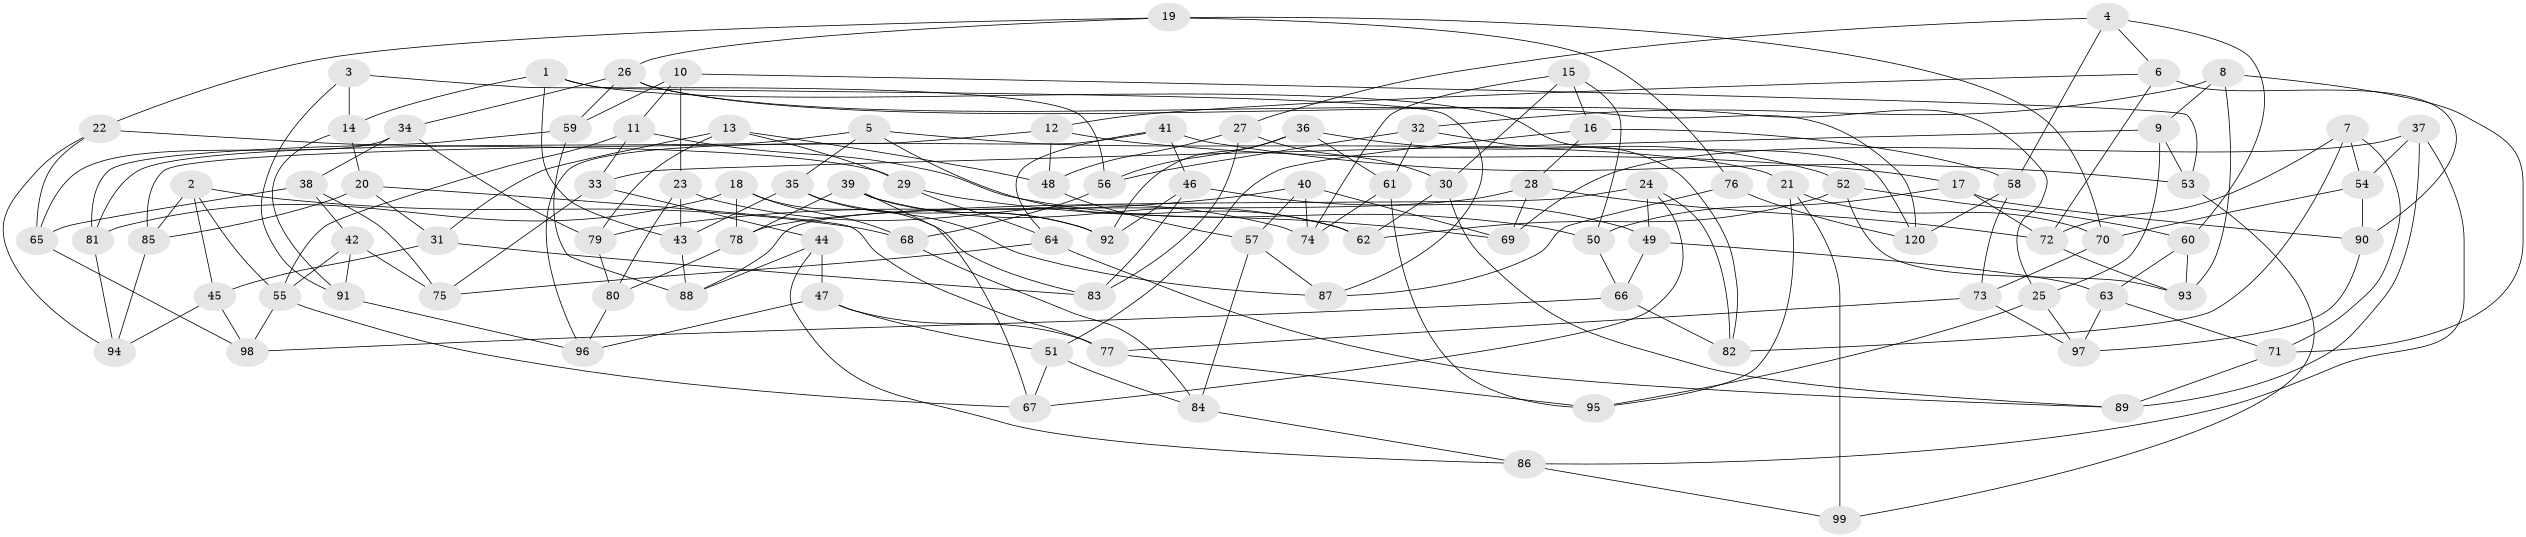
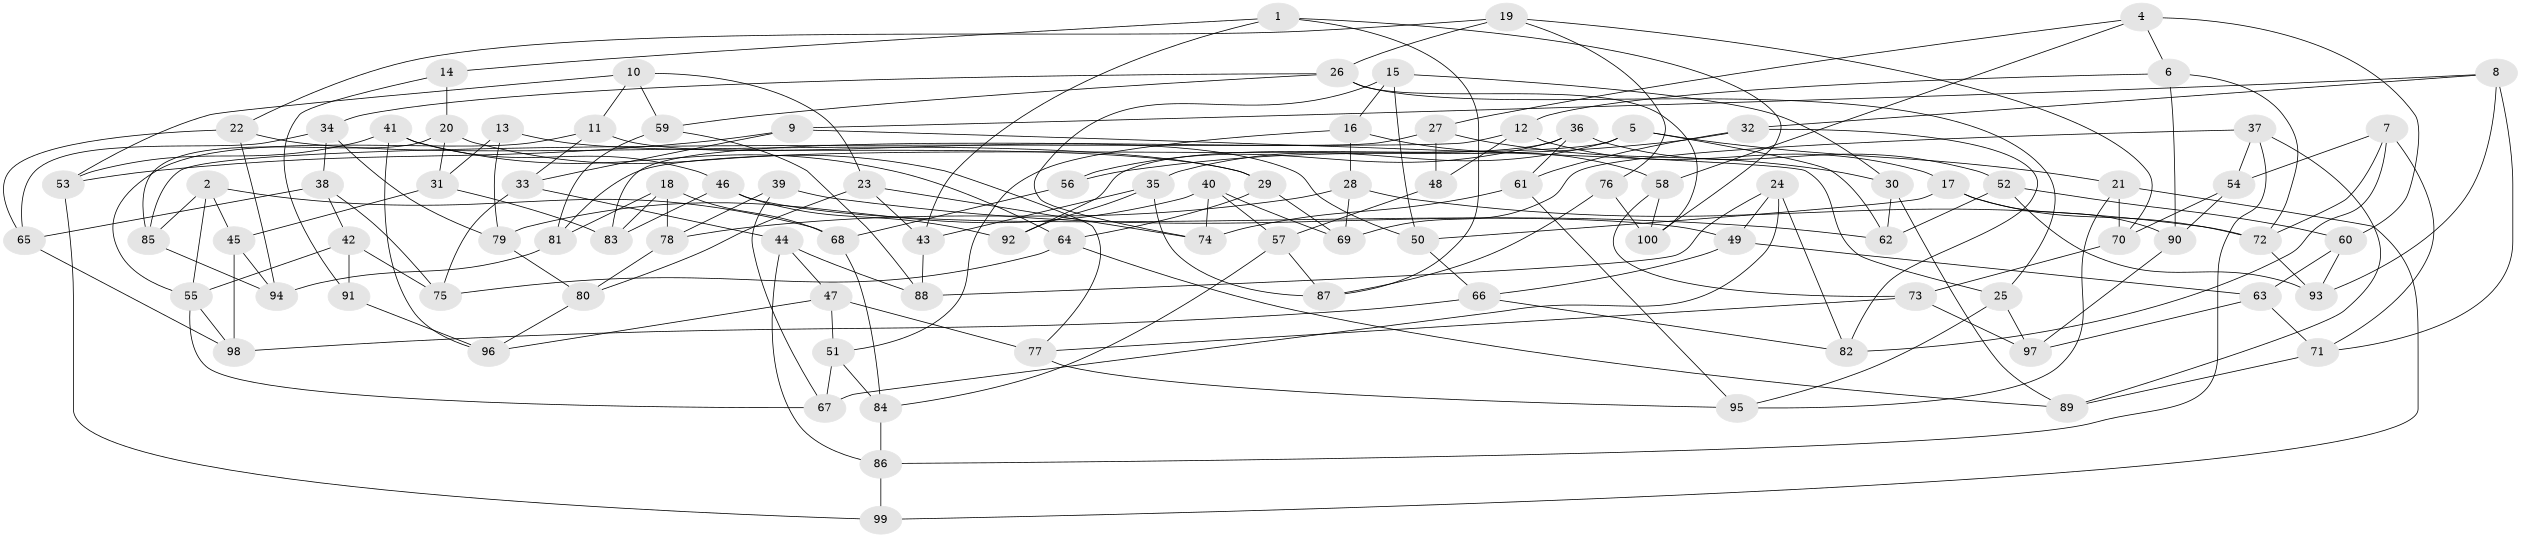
(349, 73) -> none
(890, 154) -> none
(978, 213) -> none
(1915, 241) -> (1648, 241)
